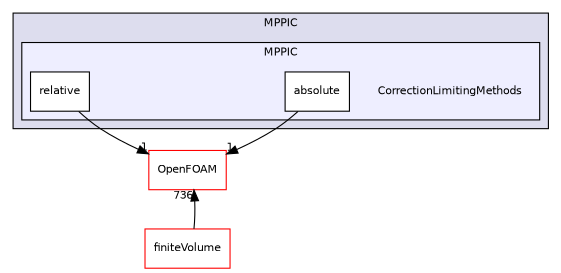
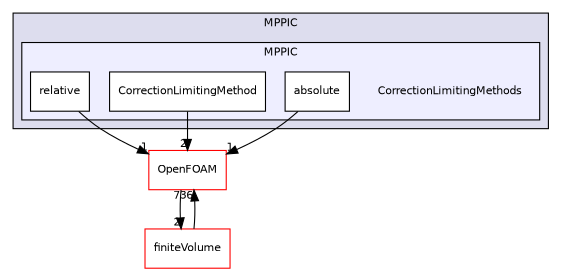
none -> (188, 92)
none -> (180, 204)
